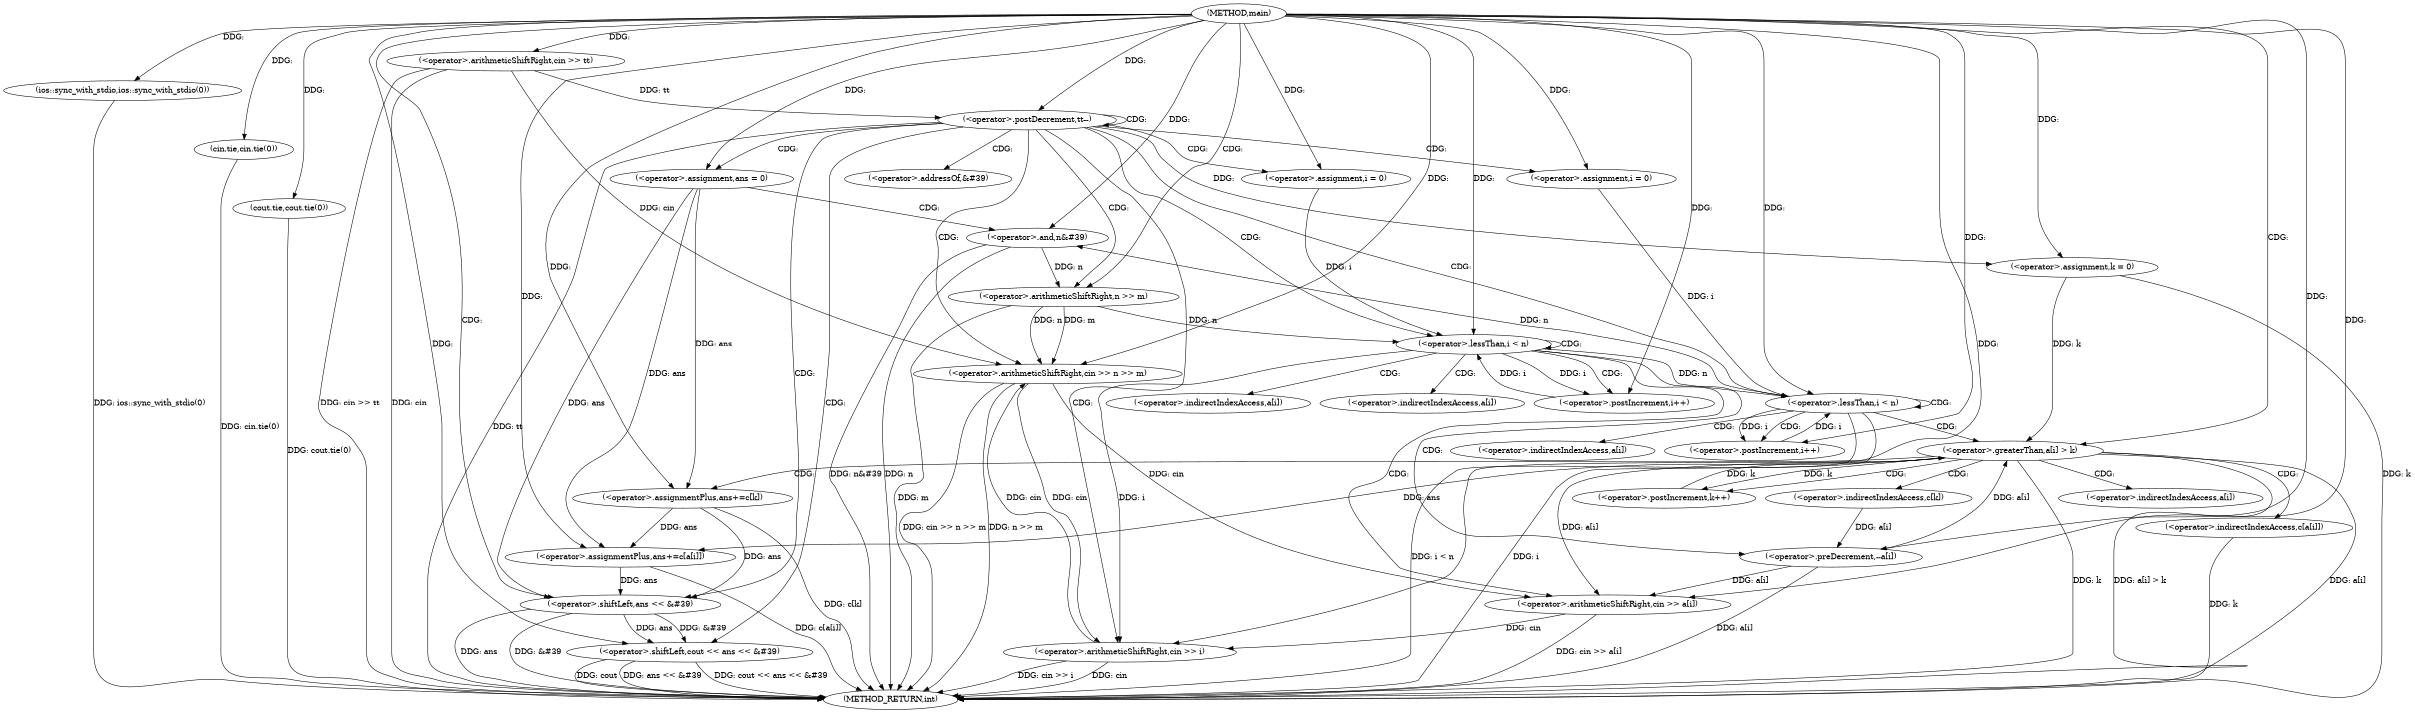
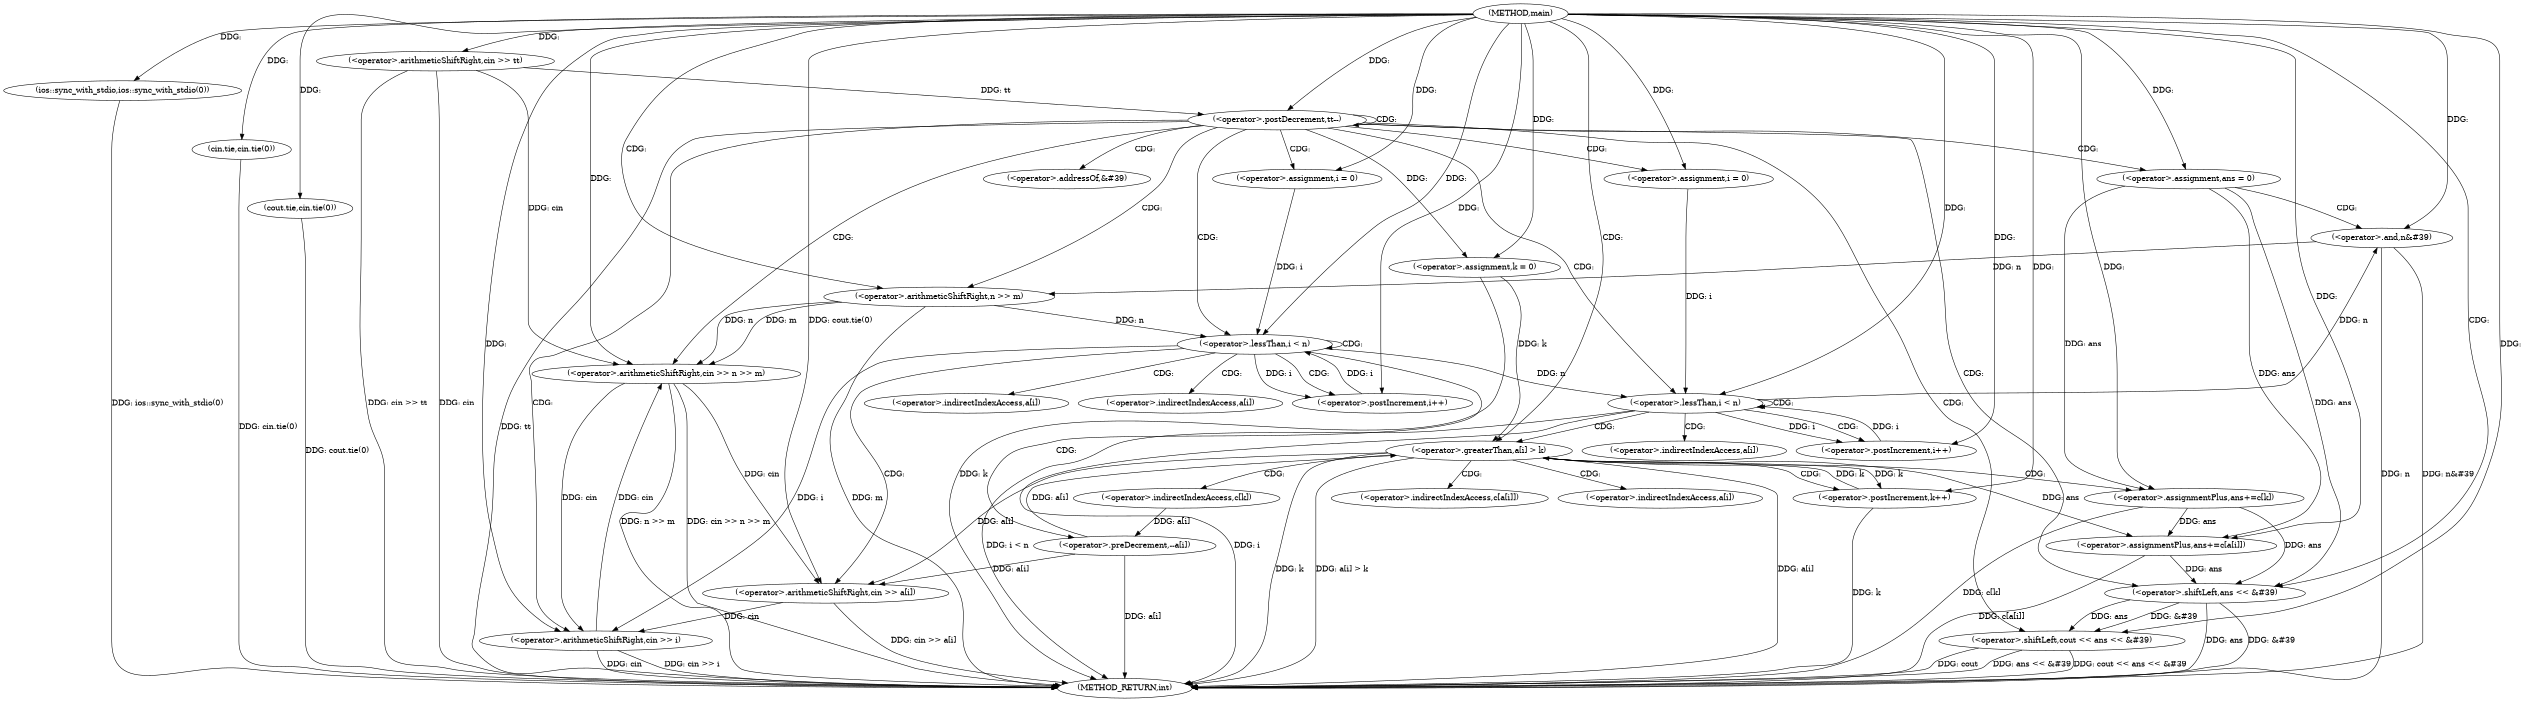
(2233, 23) -> (2033, 68)
(289, 209) -> (300, 209)
(2357, 321) -> (841, 321)
(1656, 696) -> (1764, 671)
